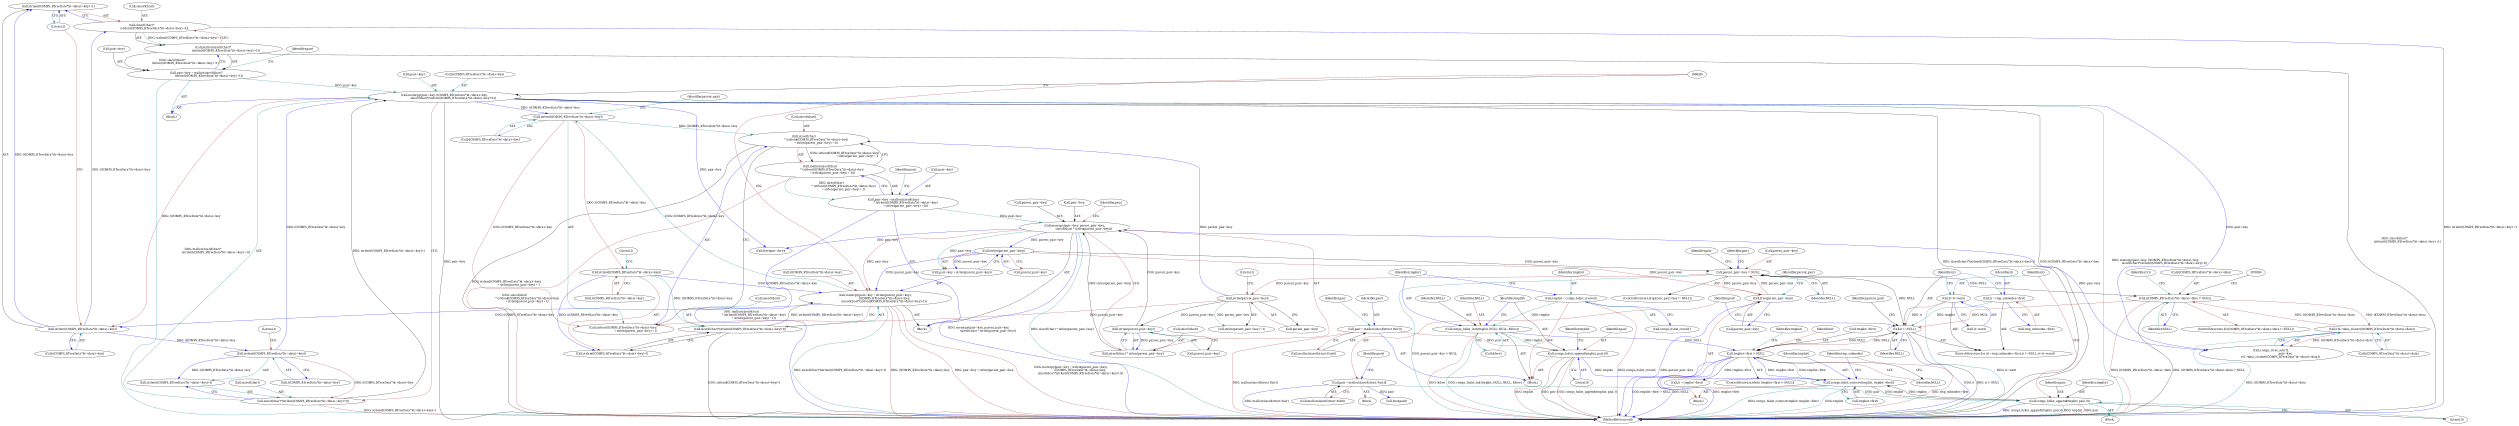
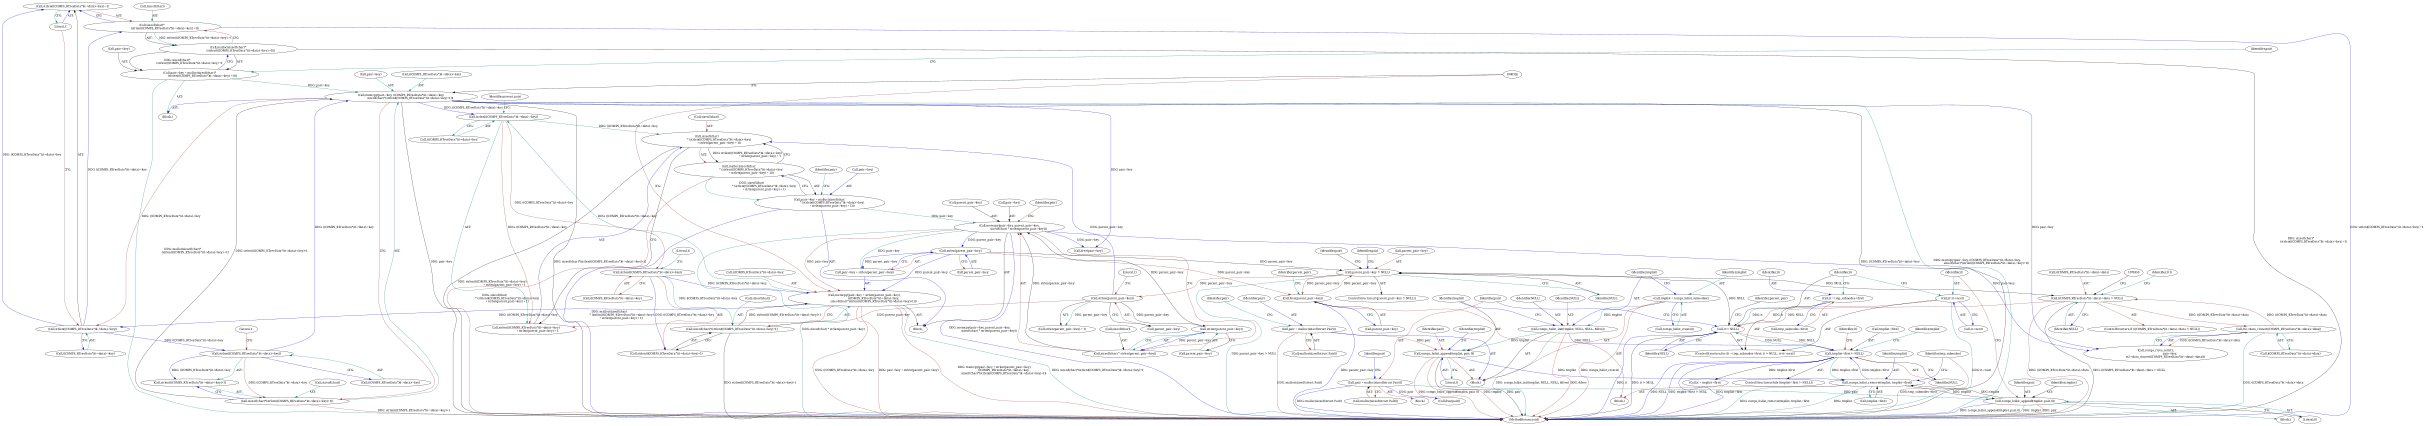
(1571, 298) -> (1682, 298)
(1946, 315) -> (1758, 315)
(1825, 343) -> (1783, 344)
(1493, 354) -> none
